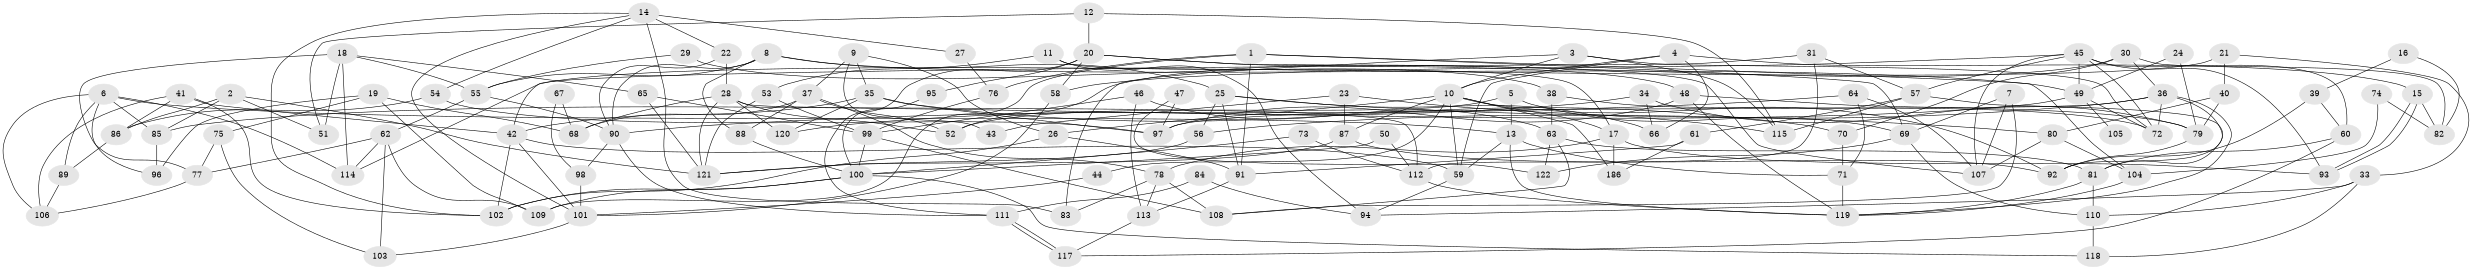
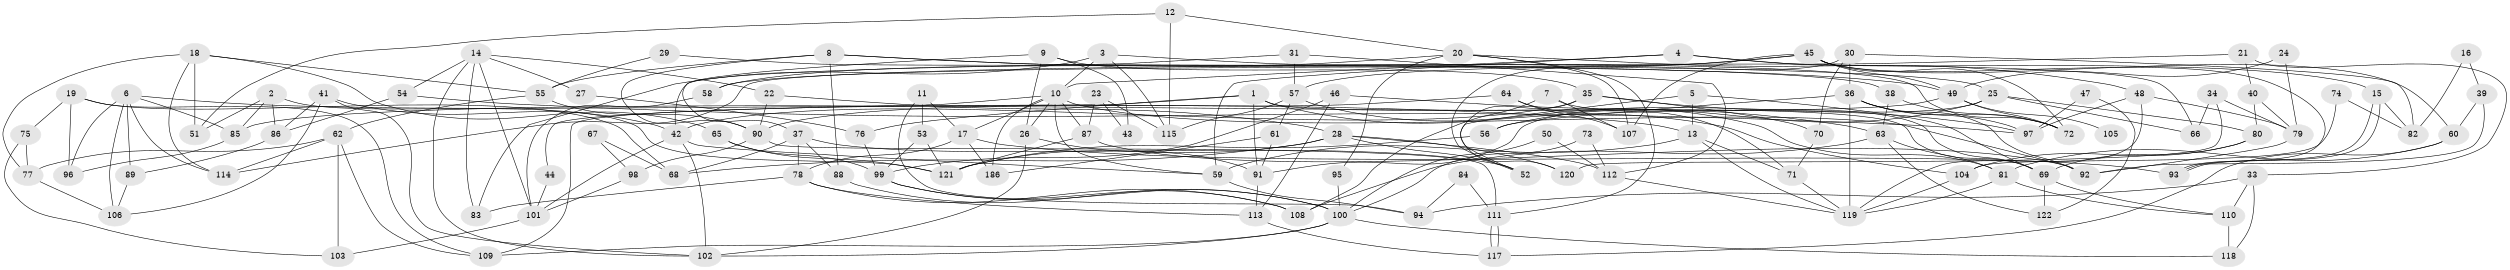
(2020, 153) -> (2151, 154)
